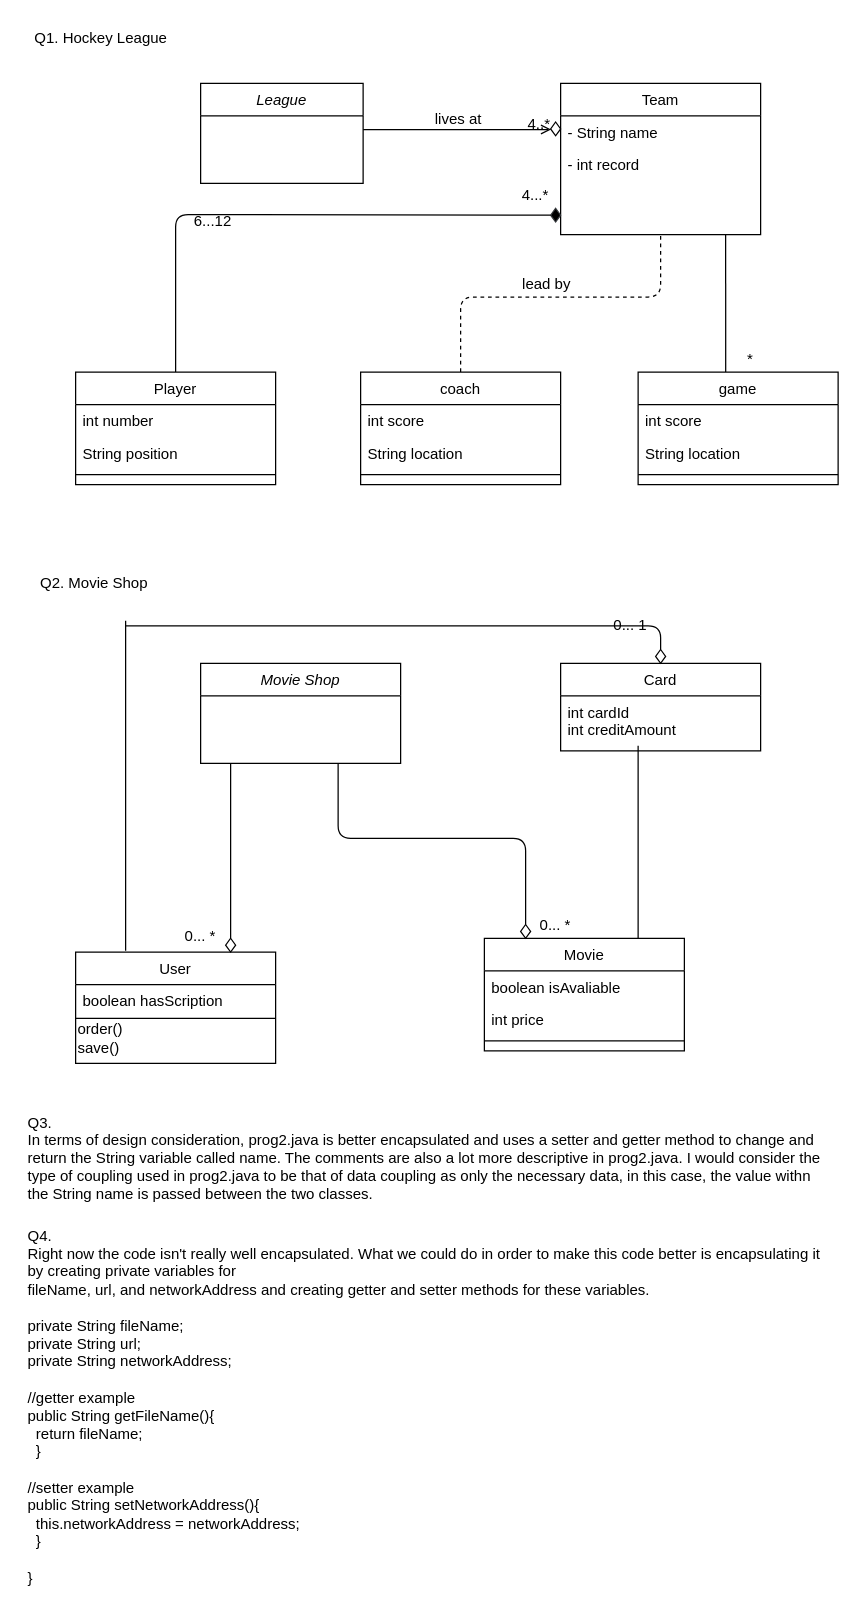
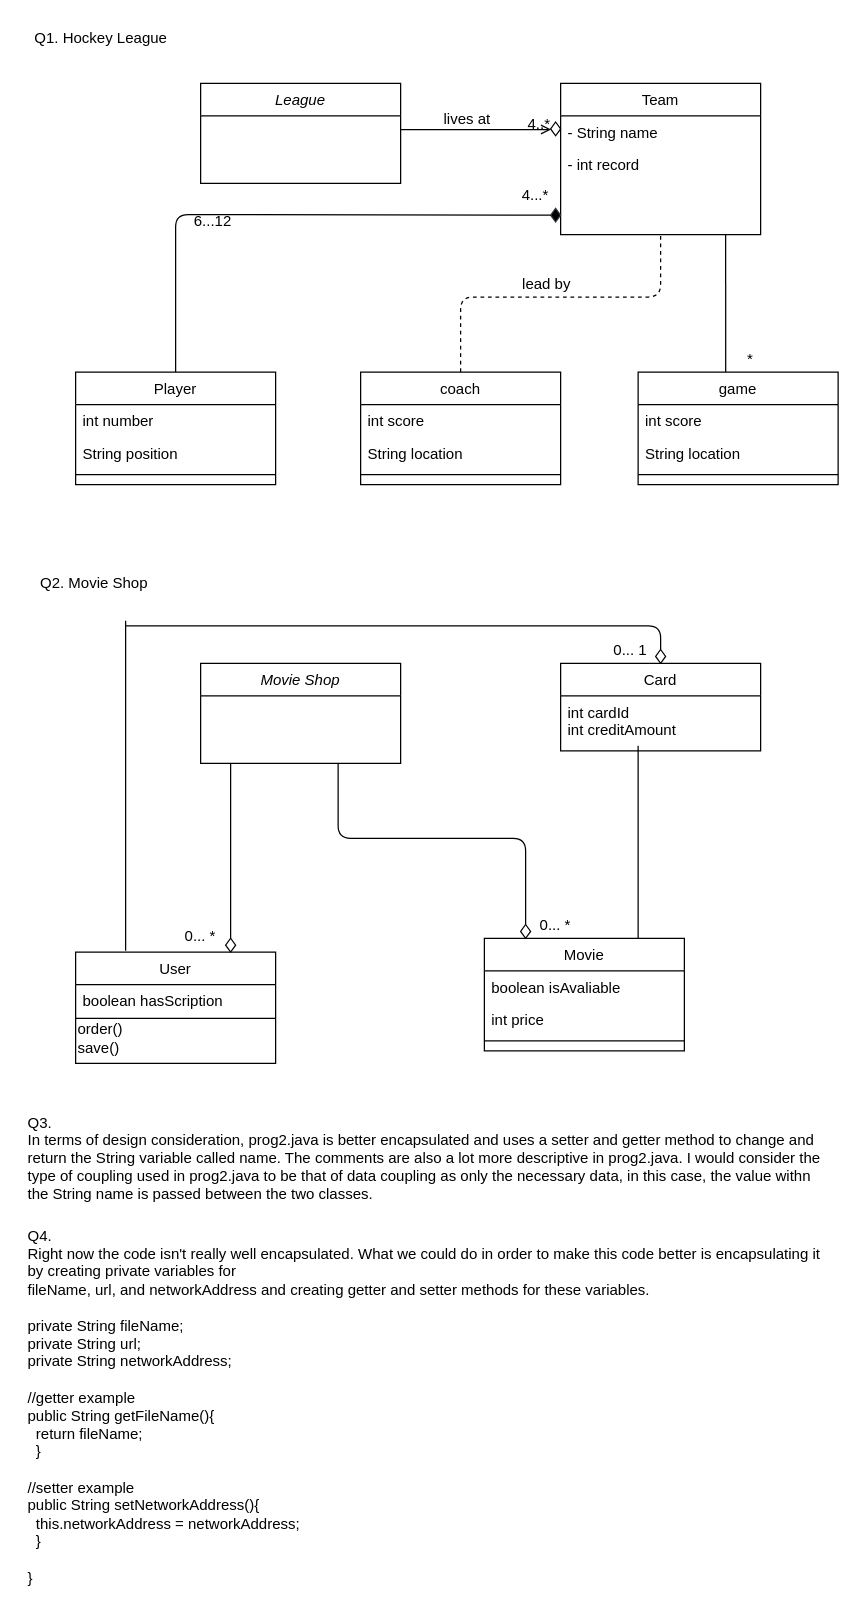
(282, 133) -> (301, 133)
(631, 626) -> (631, 651)
